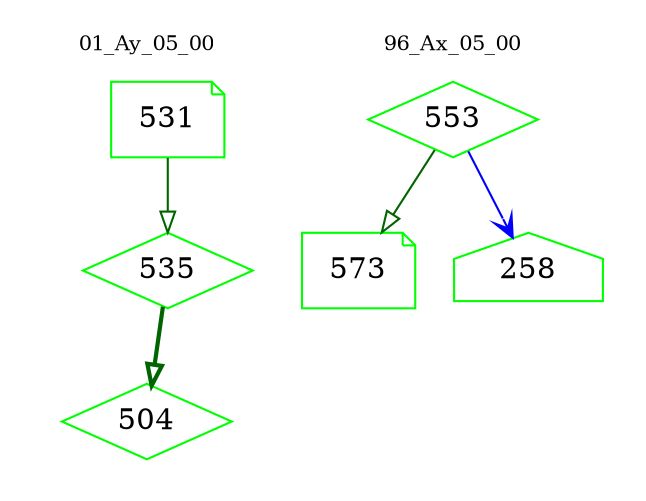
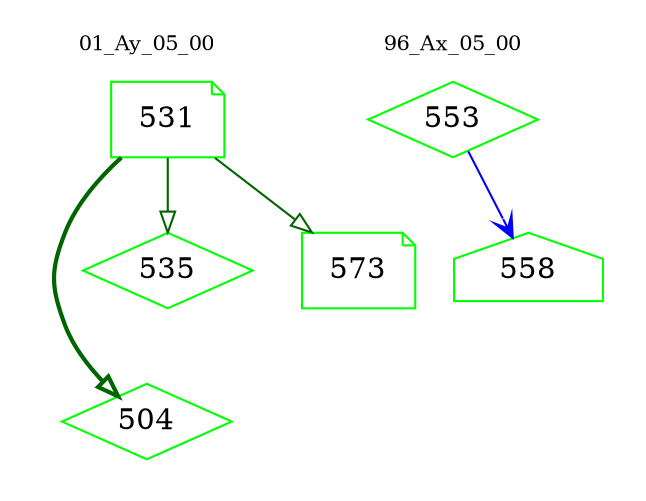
(414, 182) -> (255, 189)
(528, 271) -> (528, 271)
(159, 336) -> (55, 265)
